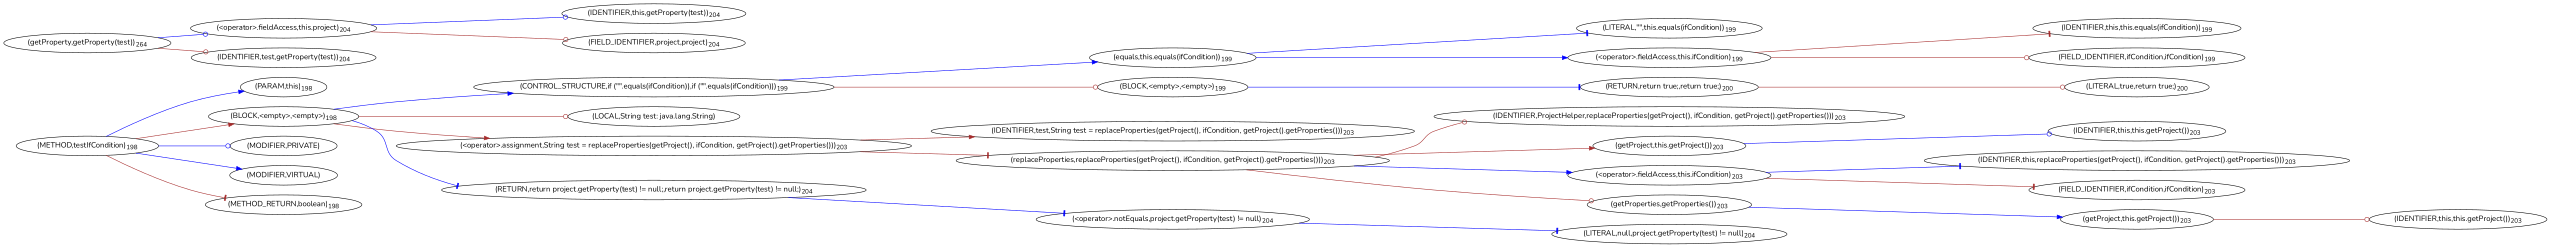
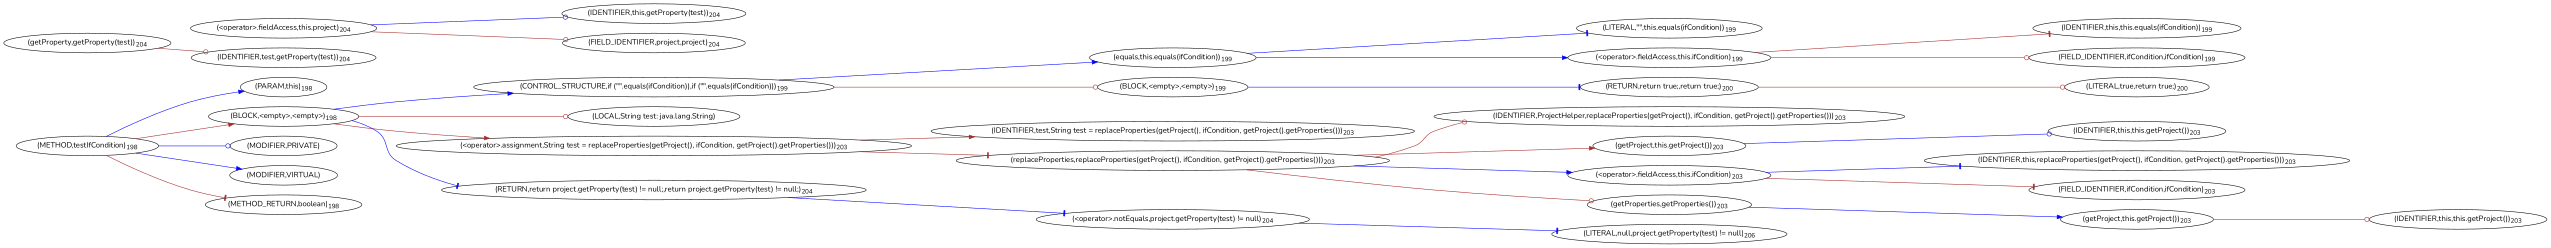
(181, 36) -> none
(142, 42) -> (142, 42)
(1750, 233) -> (1750, 233)
